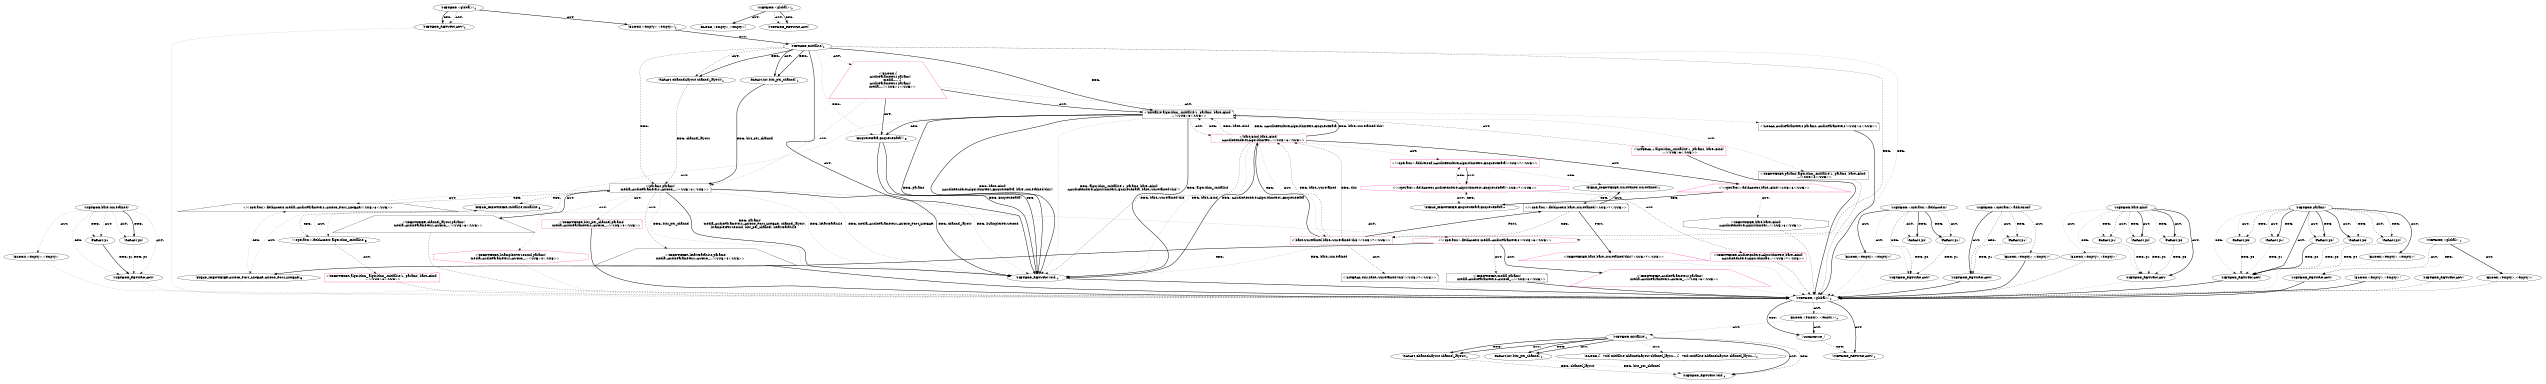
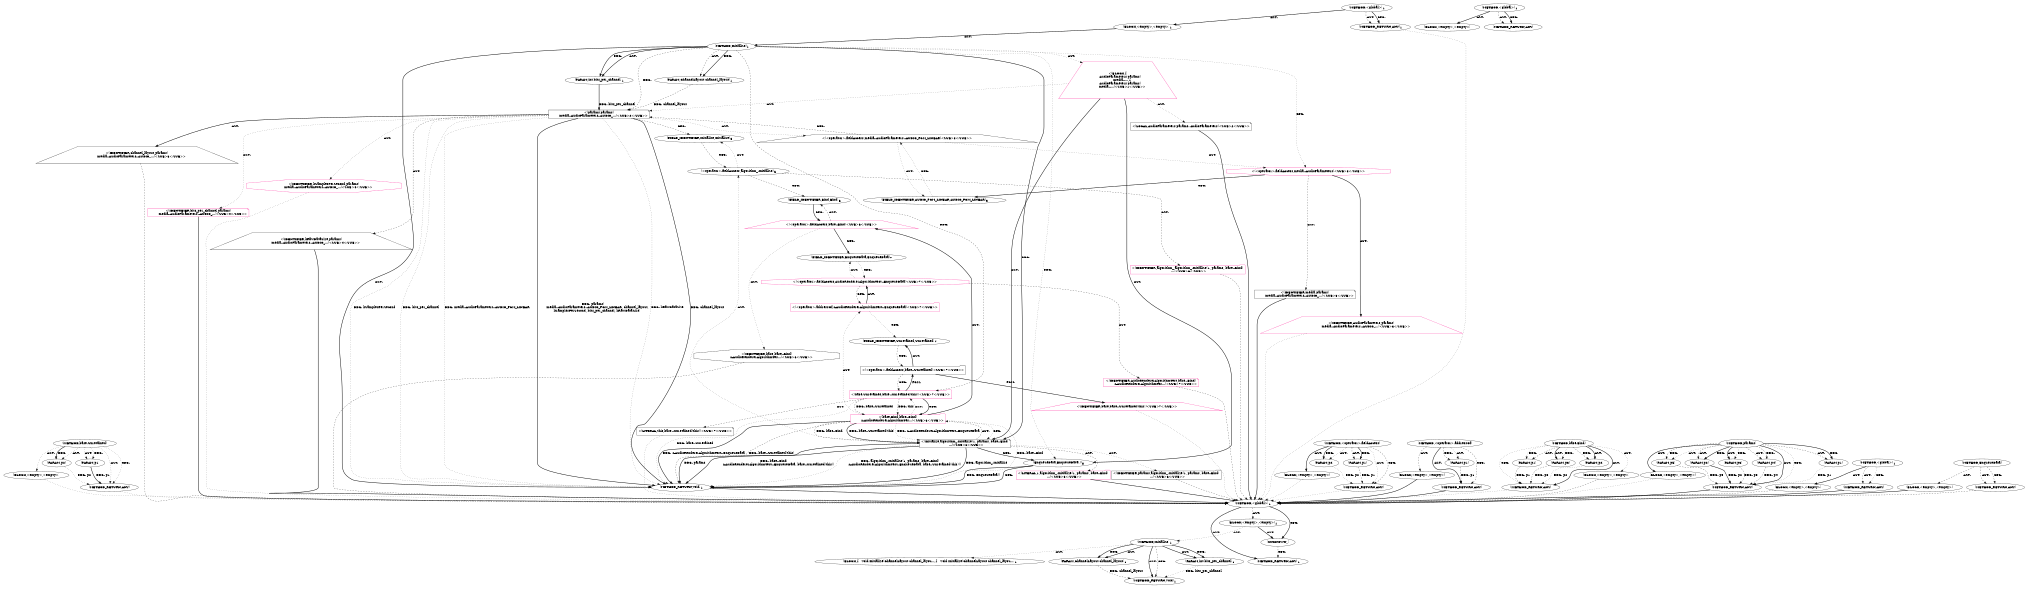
none -> (814, 200)
(1576, 208) -> (913, 370)
none -> (1982, 463)
